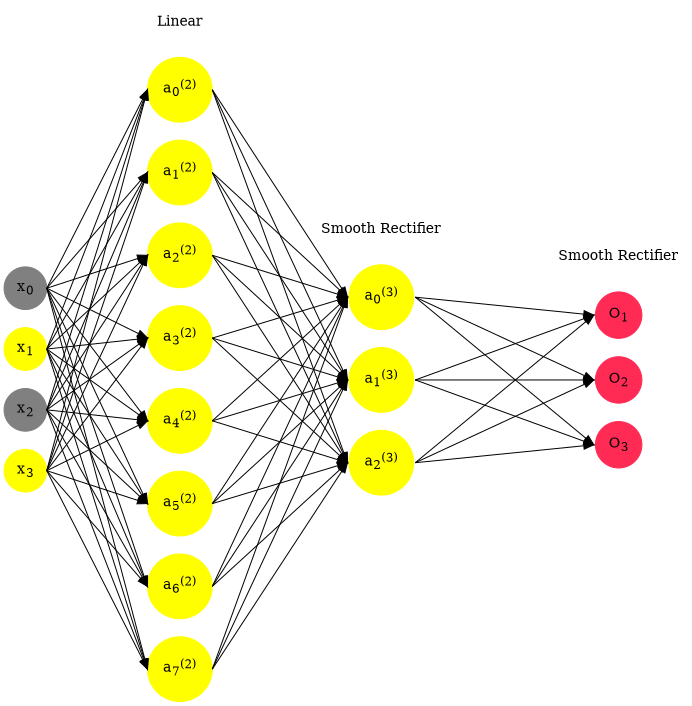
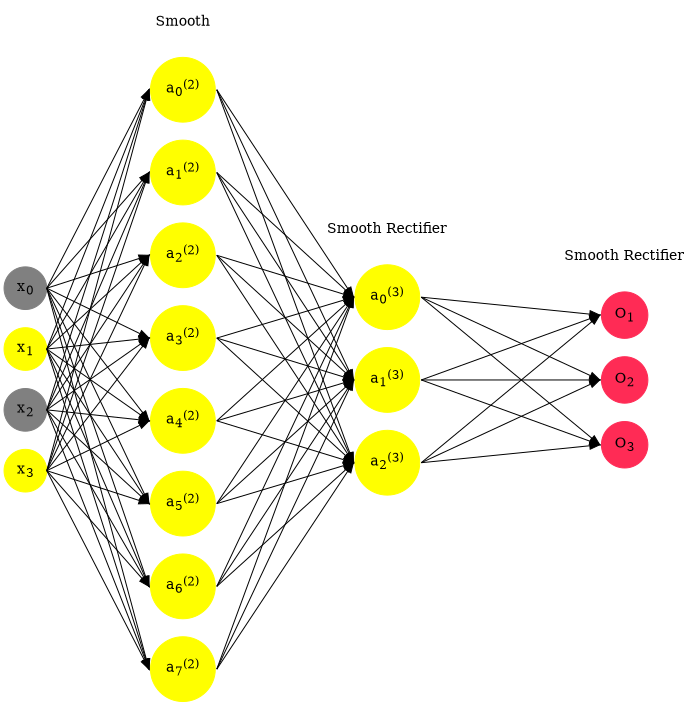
(180, 22) -> (183, 22)
